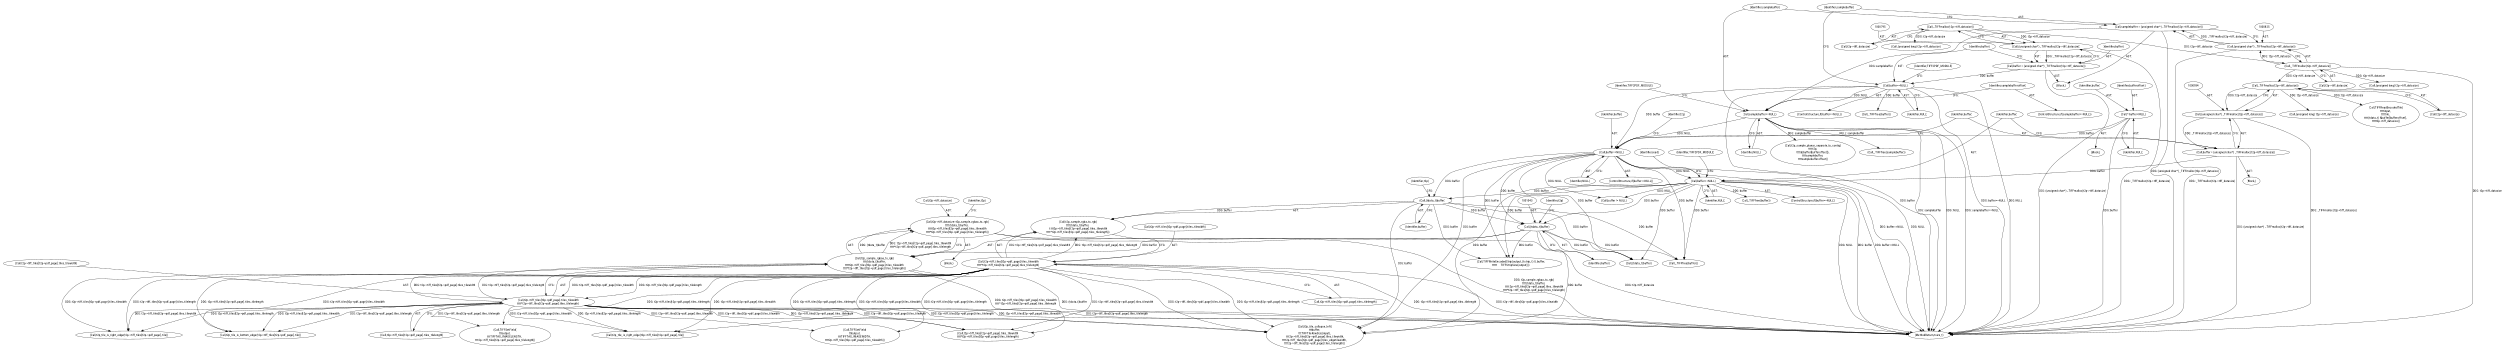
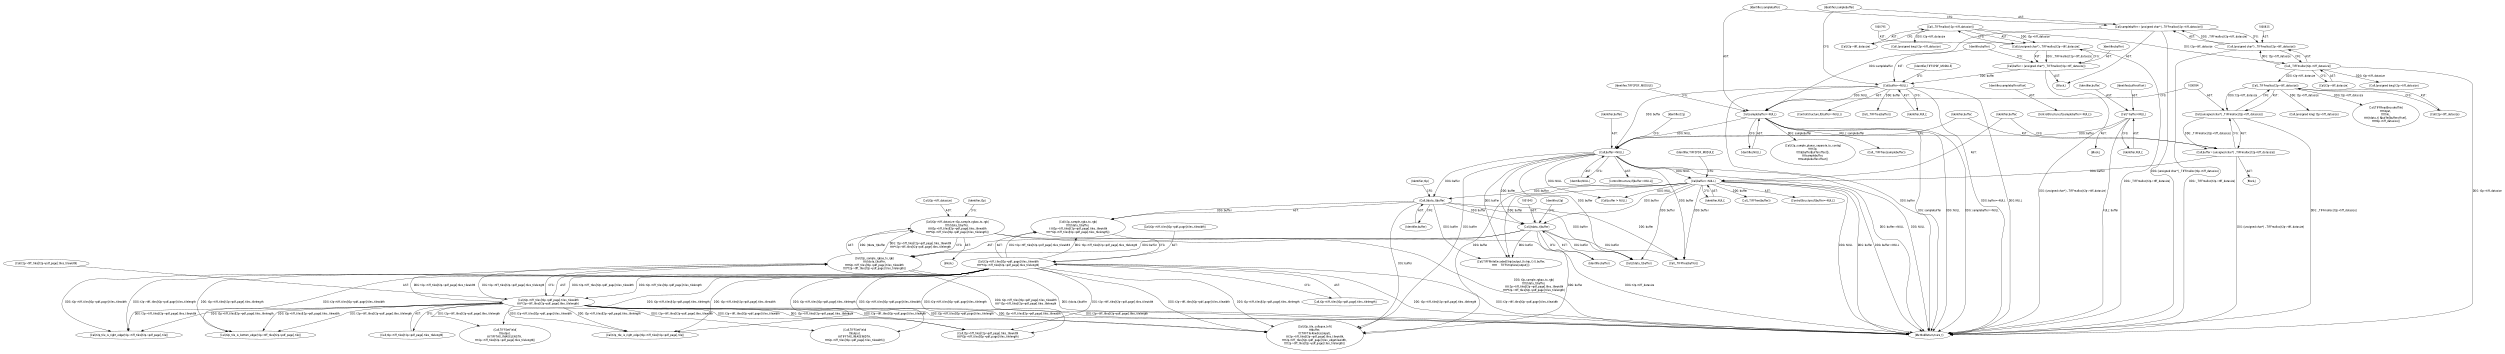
(1878, 98) -> (1987, 98)
(1649, 152) -> none
(2110, 210) -> (2110, 210)
